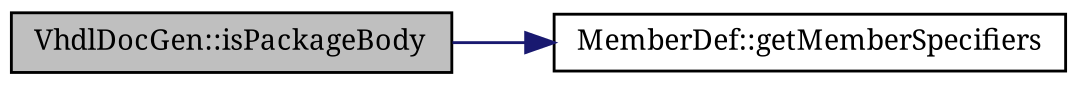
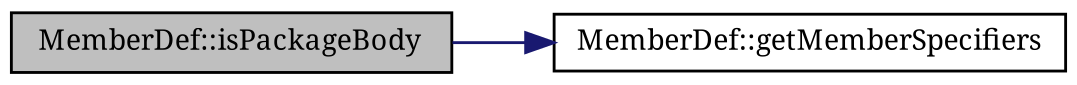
(232, 43) -> (232, 43)
